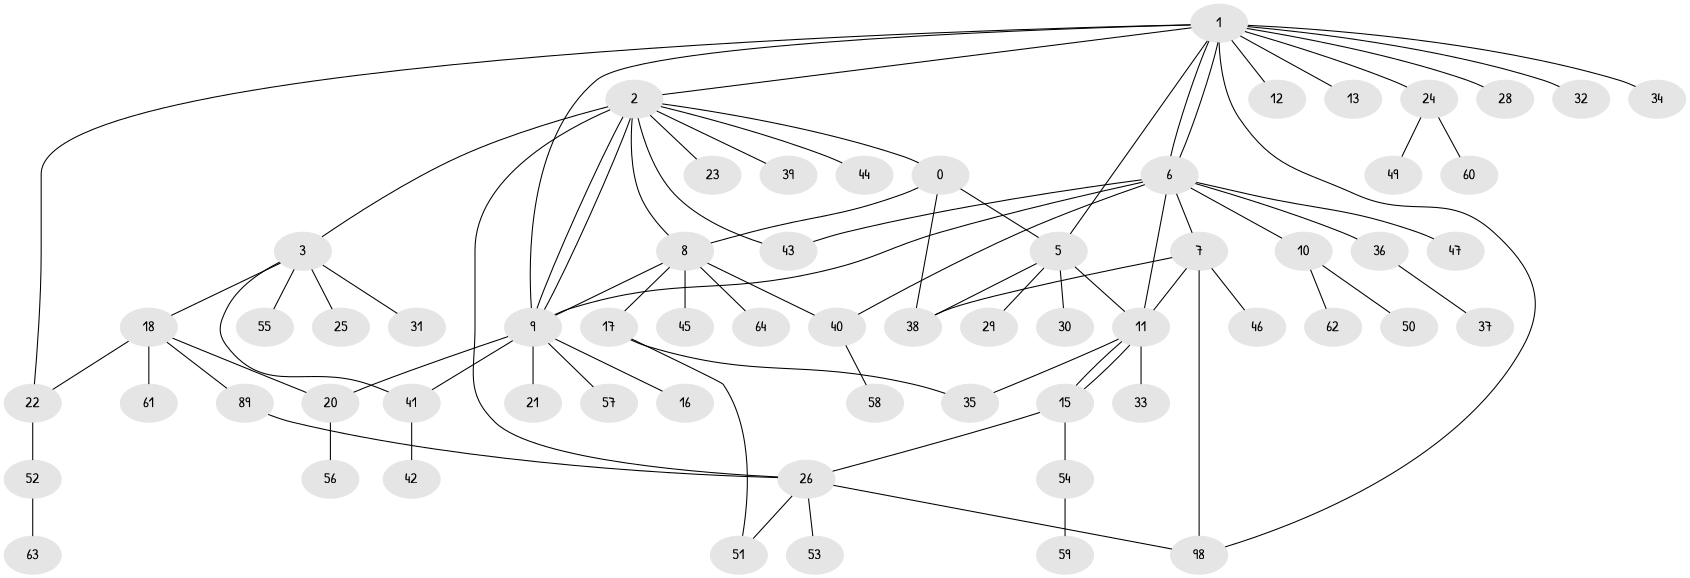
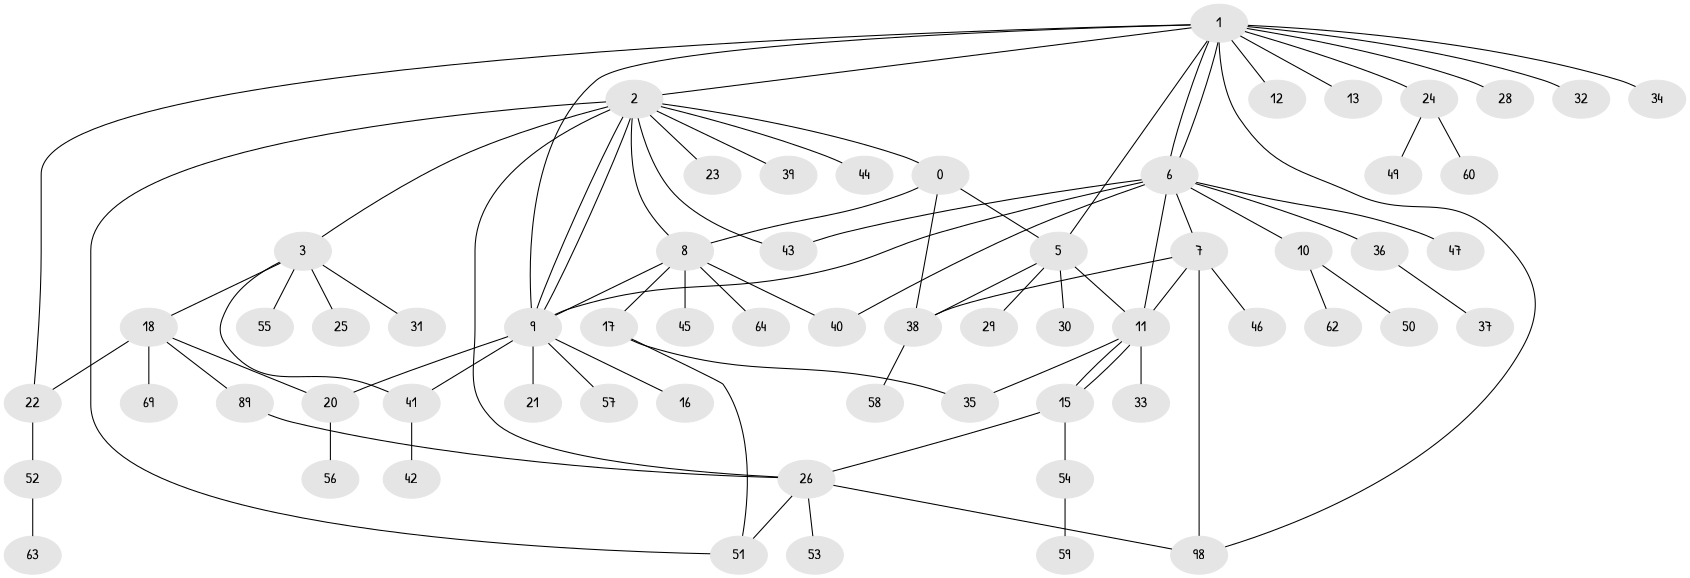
(856, 365) -> (894, 365)
none -> (91, 380)
(149, 403) -> (149, 403)
